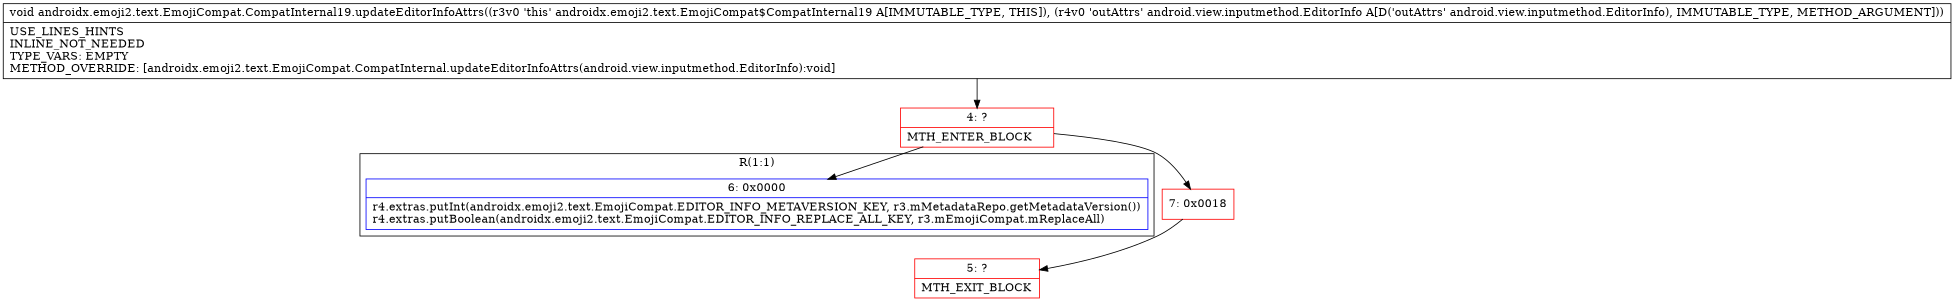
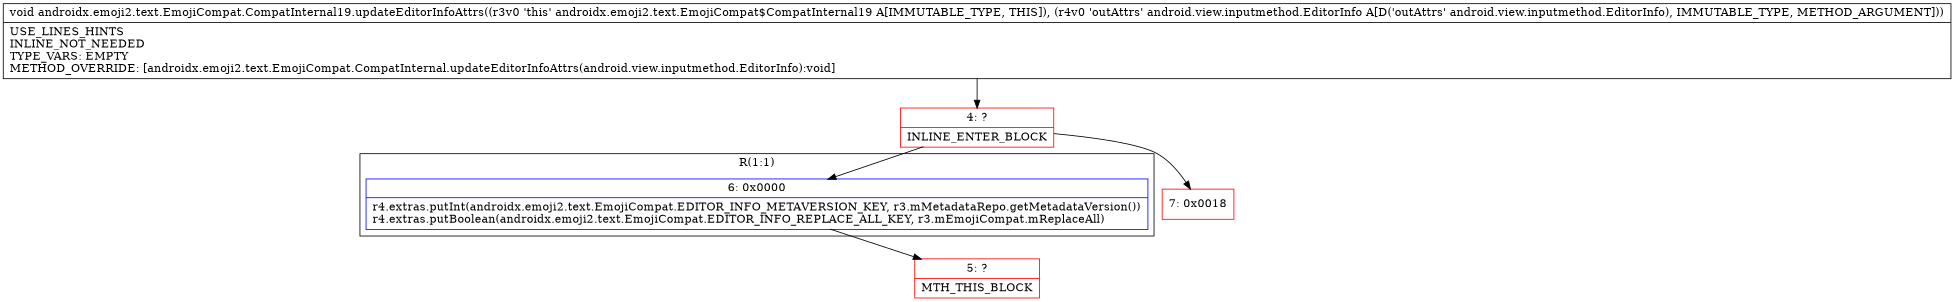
(970, 137) -> (977, 137)
(1118, 251) -> (872, 243)
(977, 288) -> (977, 288)
